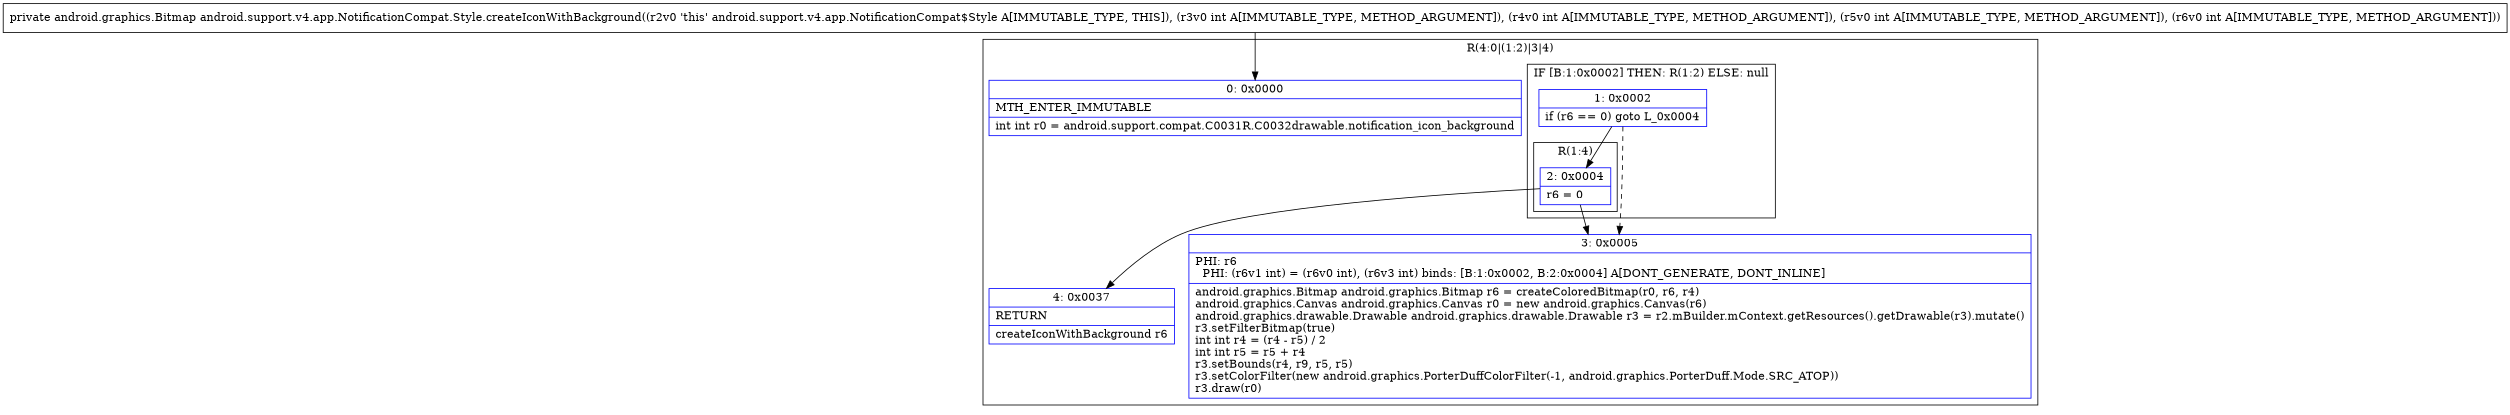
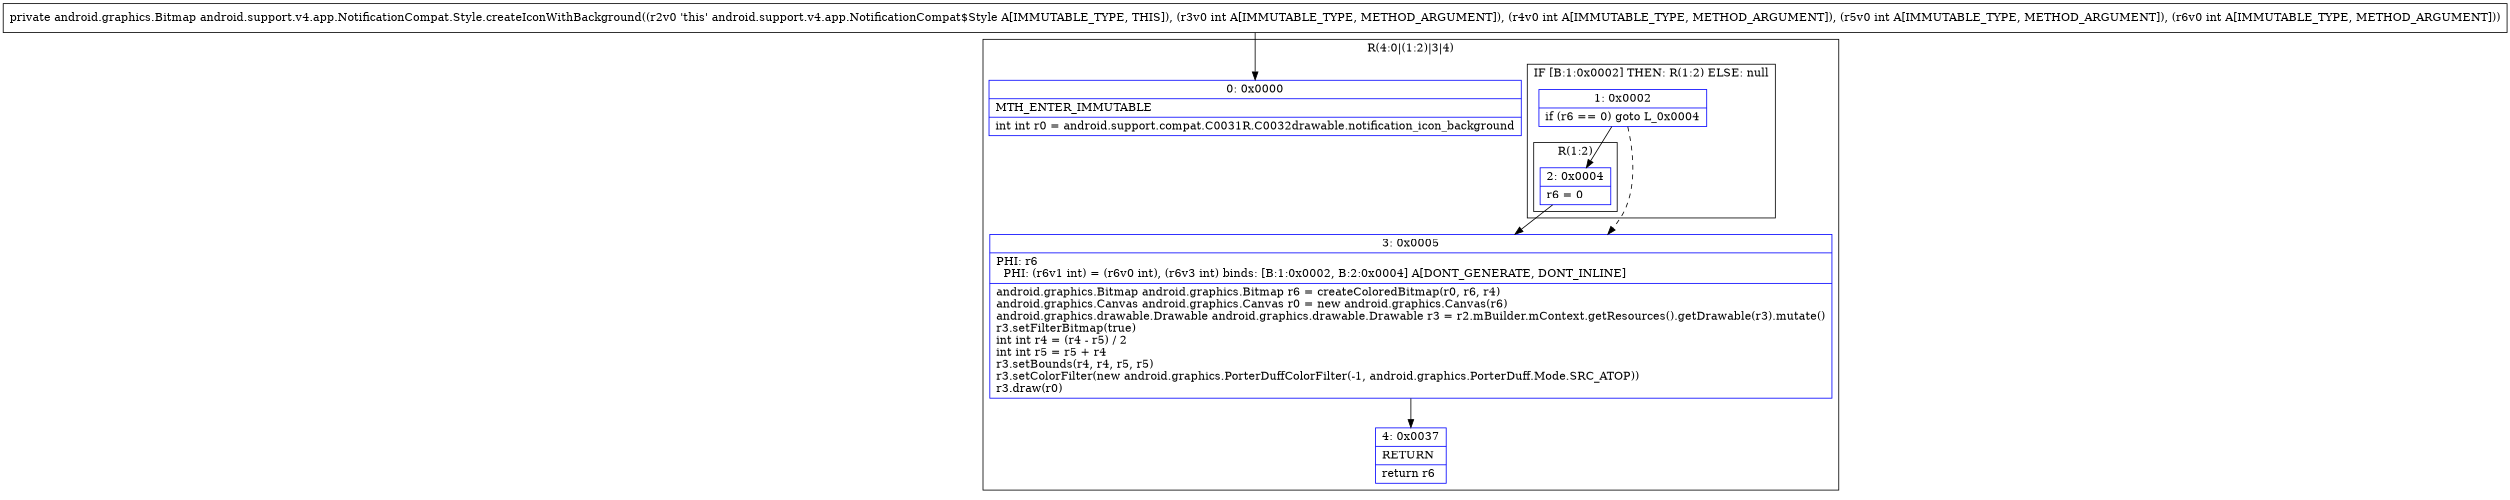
(1575, 152) -> (1575, 152)
(1317, 207) -> (1411, 409)
(1082, 334) -> (1409, 474)
(1274, 364) -> (1075, 364)
